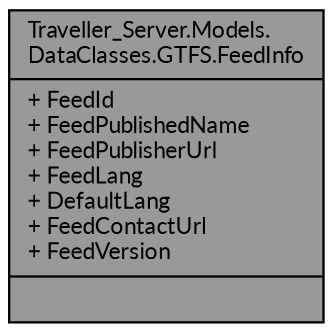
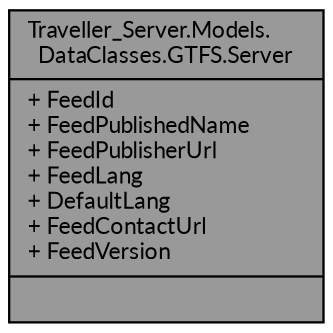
(166, 56) -> (166, 56)
